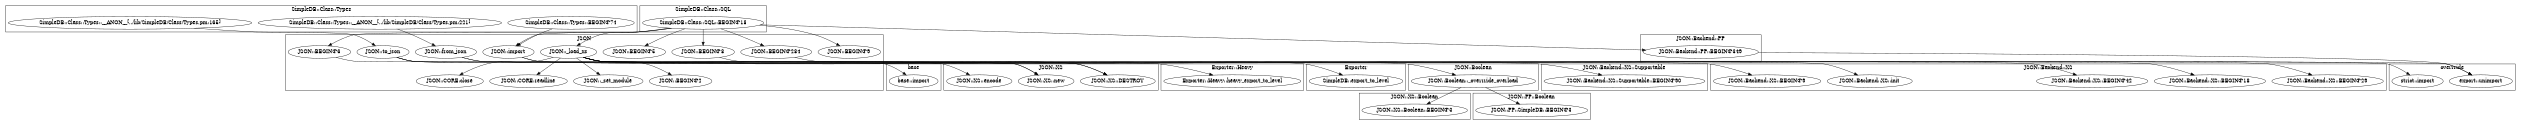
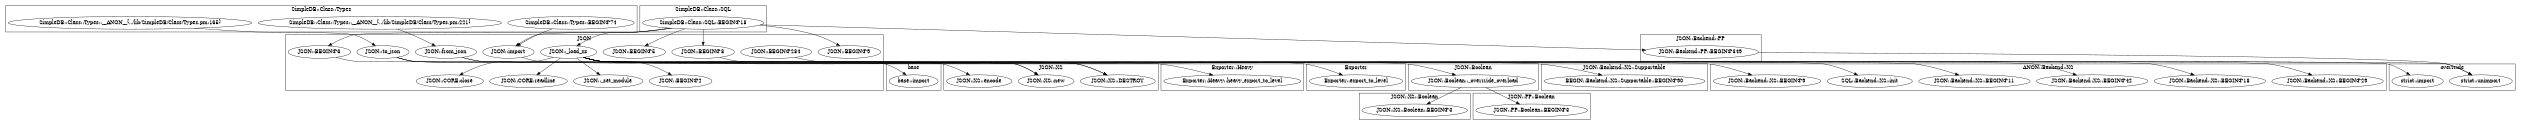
(743, 37) -> none
(866, 63) -> (897, 63)
(2048, 68) -> (2048, 68)
(1356, 81) -> (1356, 81)
(1624, 81) -> (1624, 81)
(1870, 81) -> (1870, 81)
none -> (1974, 81)
(2481, 81) -> (2481, 81)
(1532, 110) -> (1532, 110)
